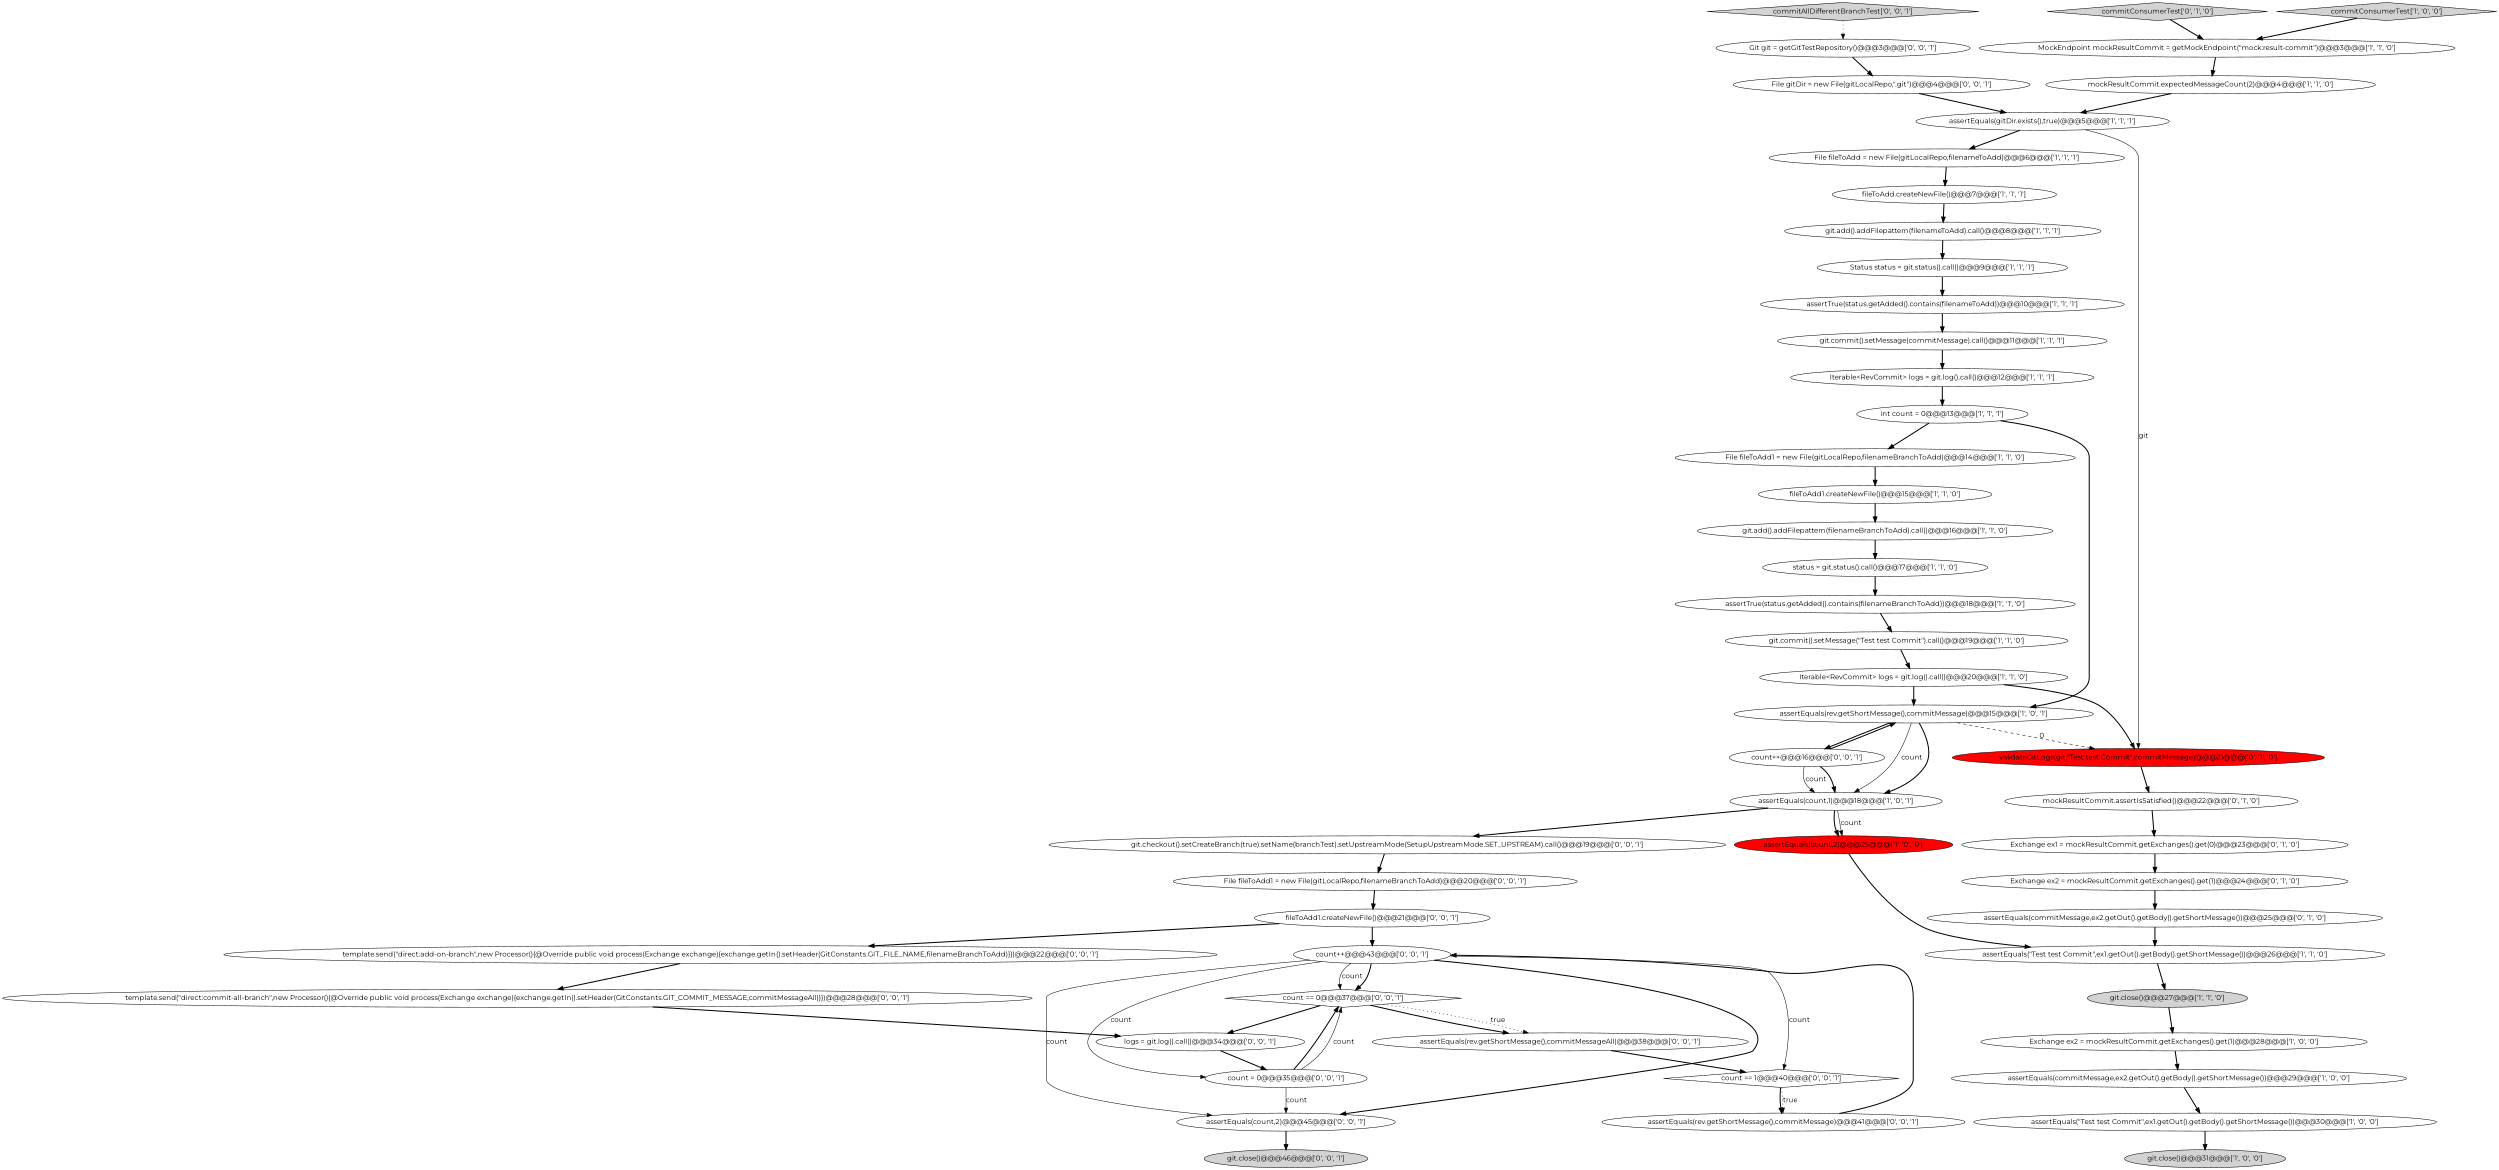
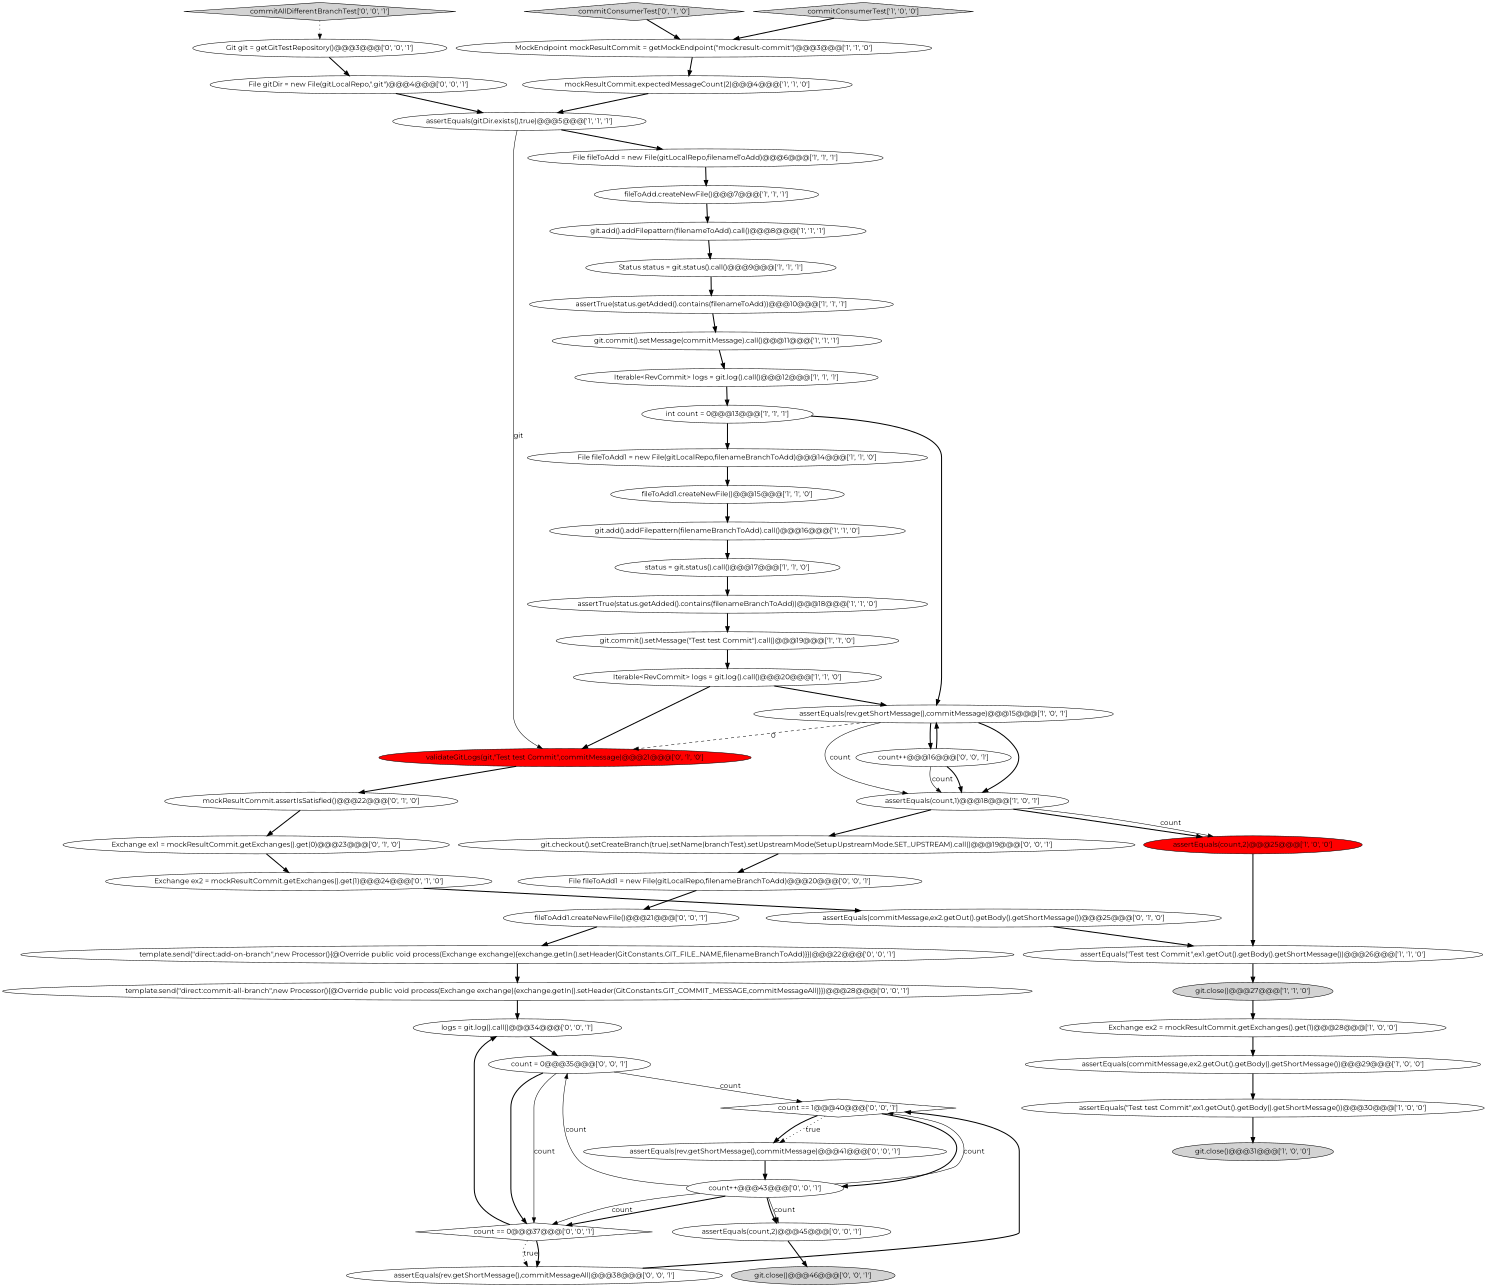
(1372, 934) -> (948, 1163)
(1286, 1098) -> (705, 1087)
